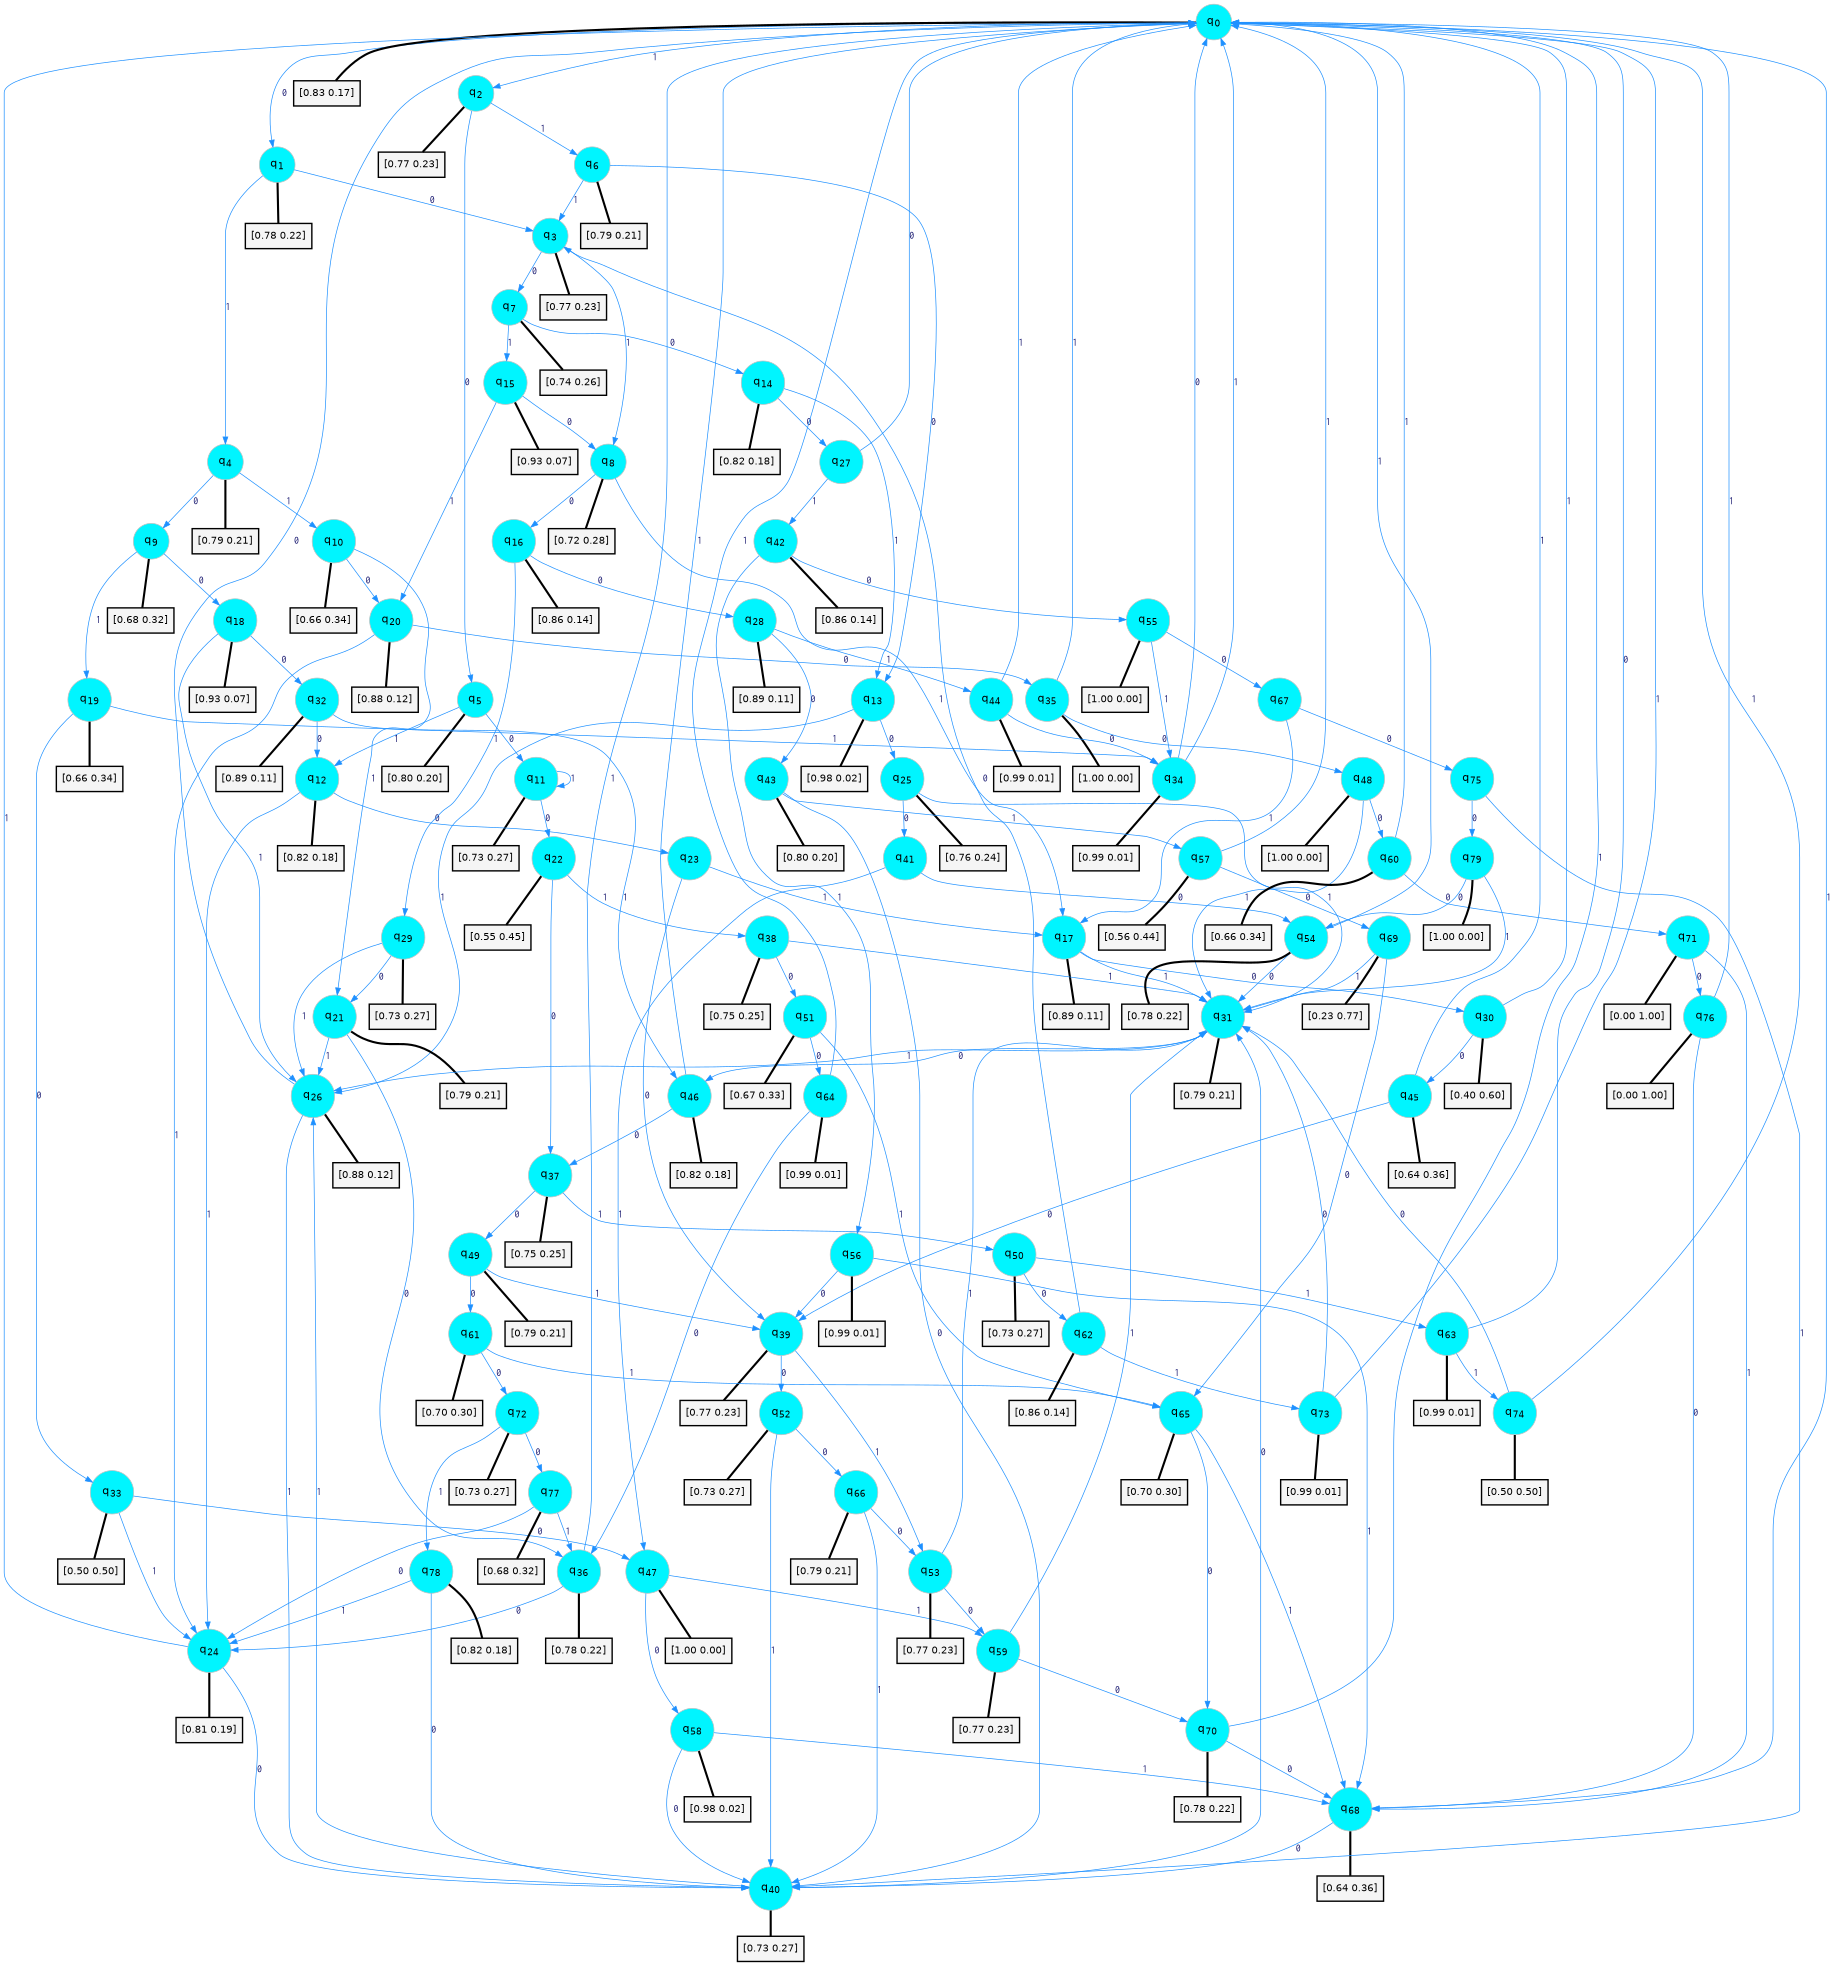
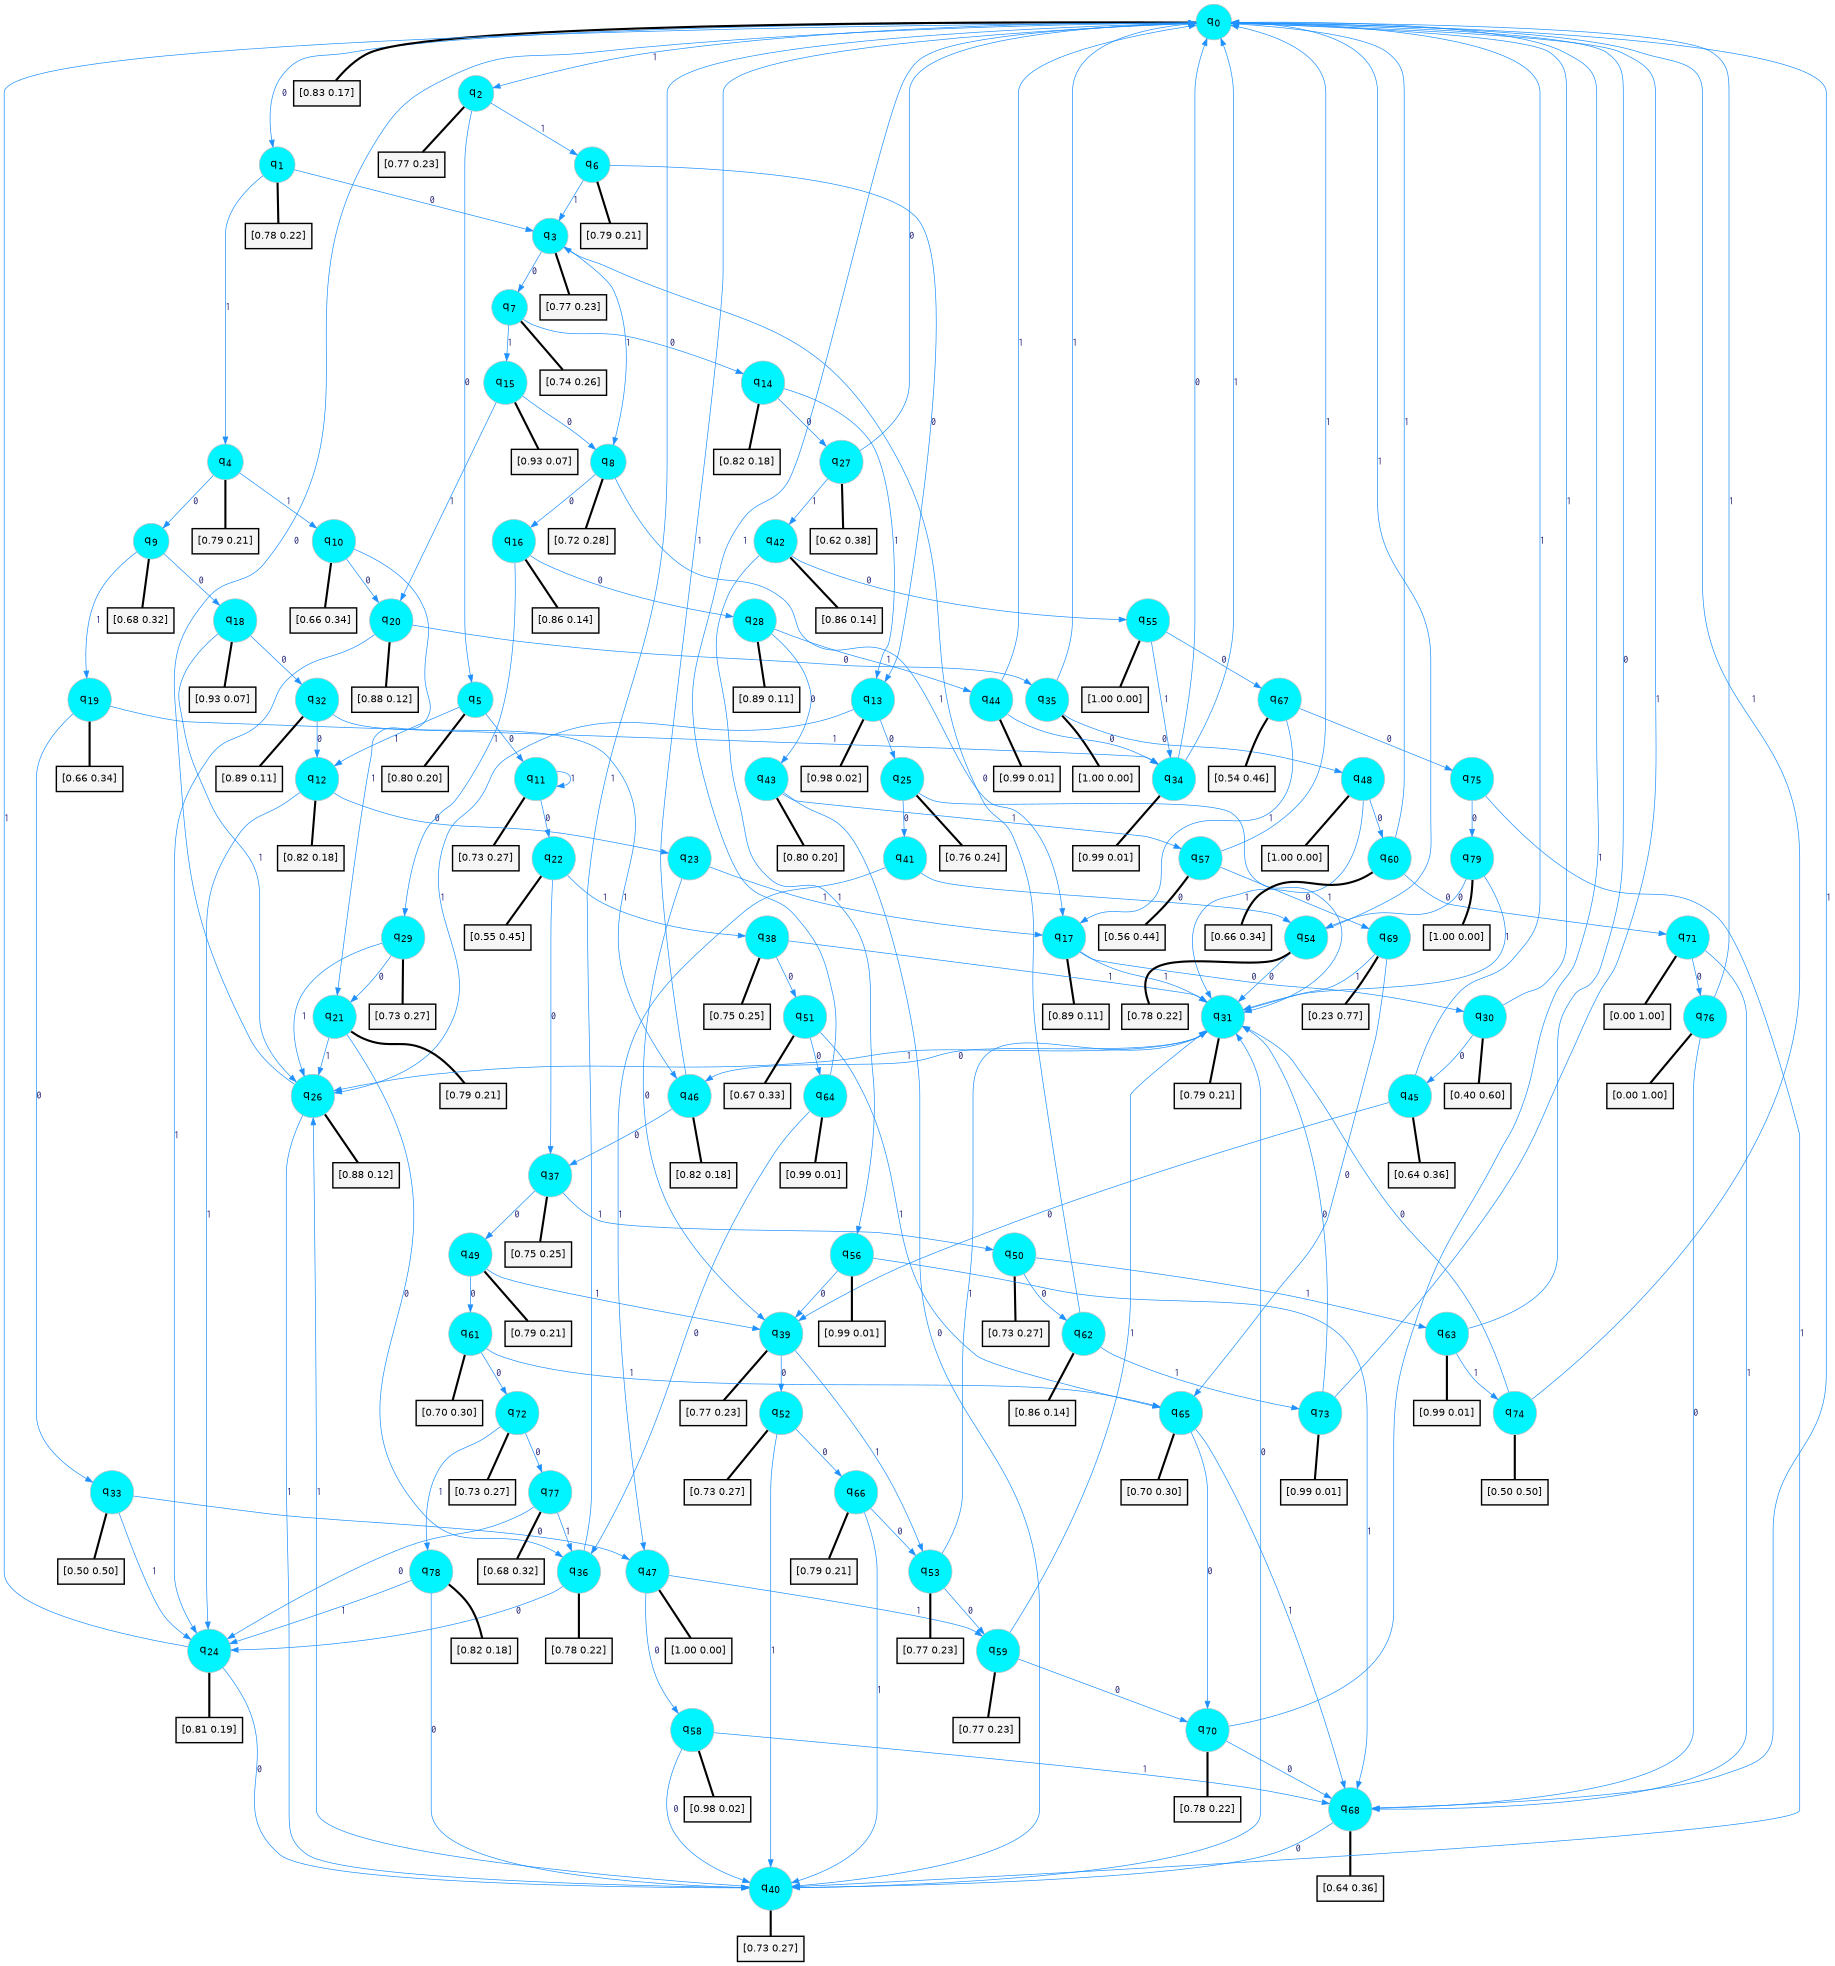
none -> (844, 541)
none -> (1242, 779)
